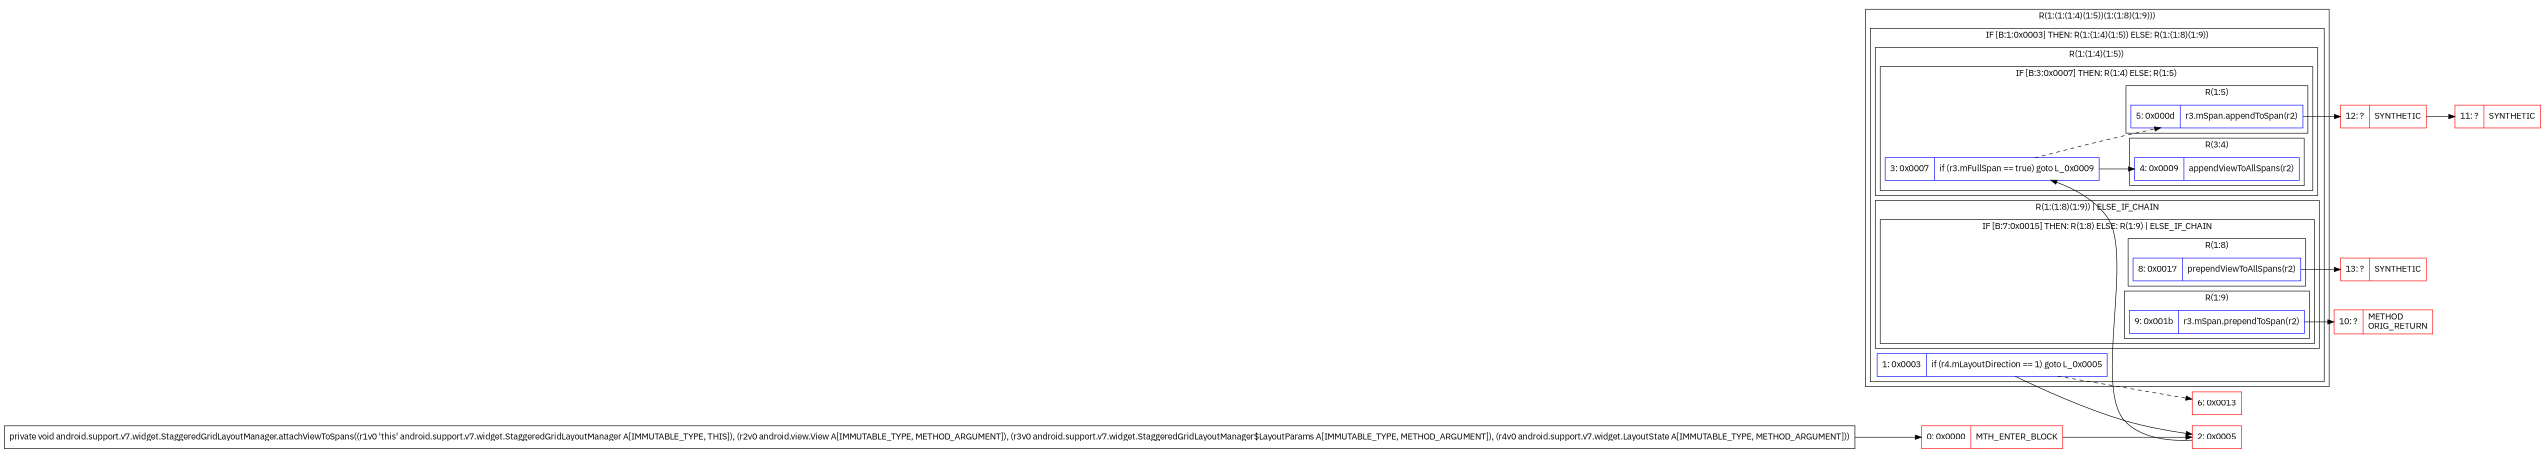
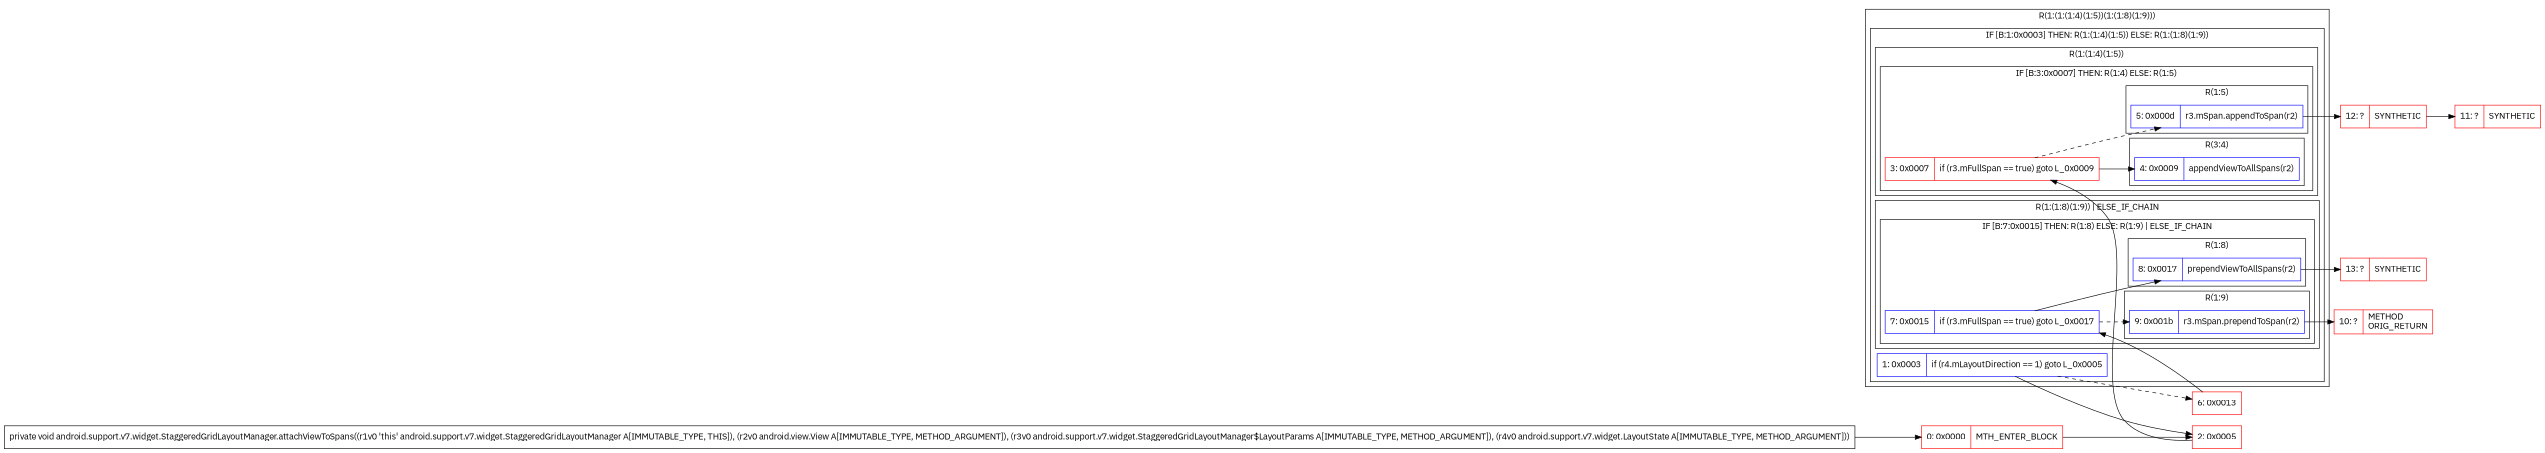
(1992, 169) -> (1992, 169)
none -> (1992, 322)
